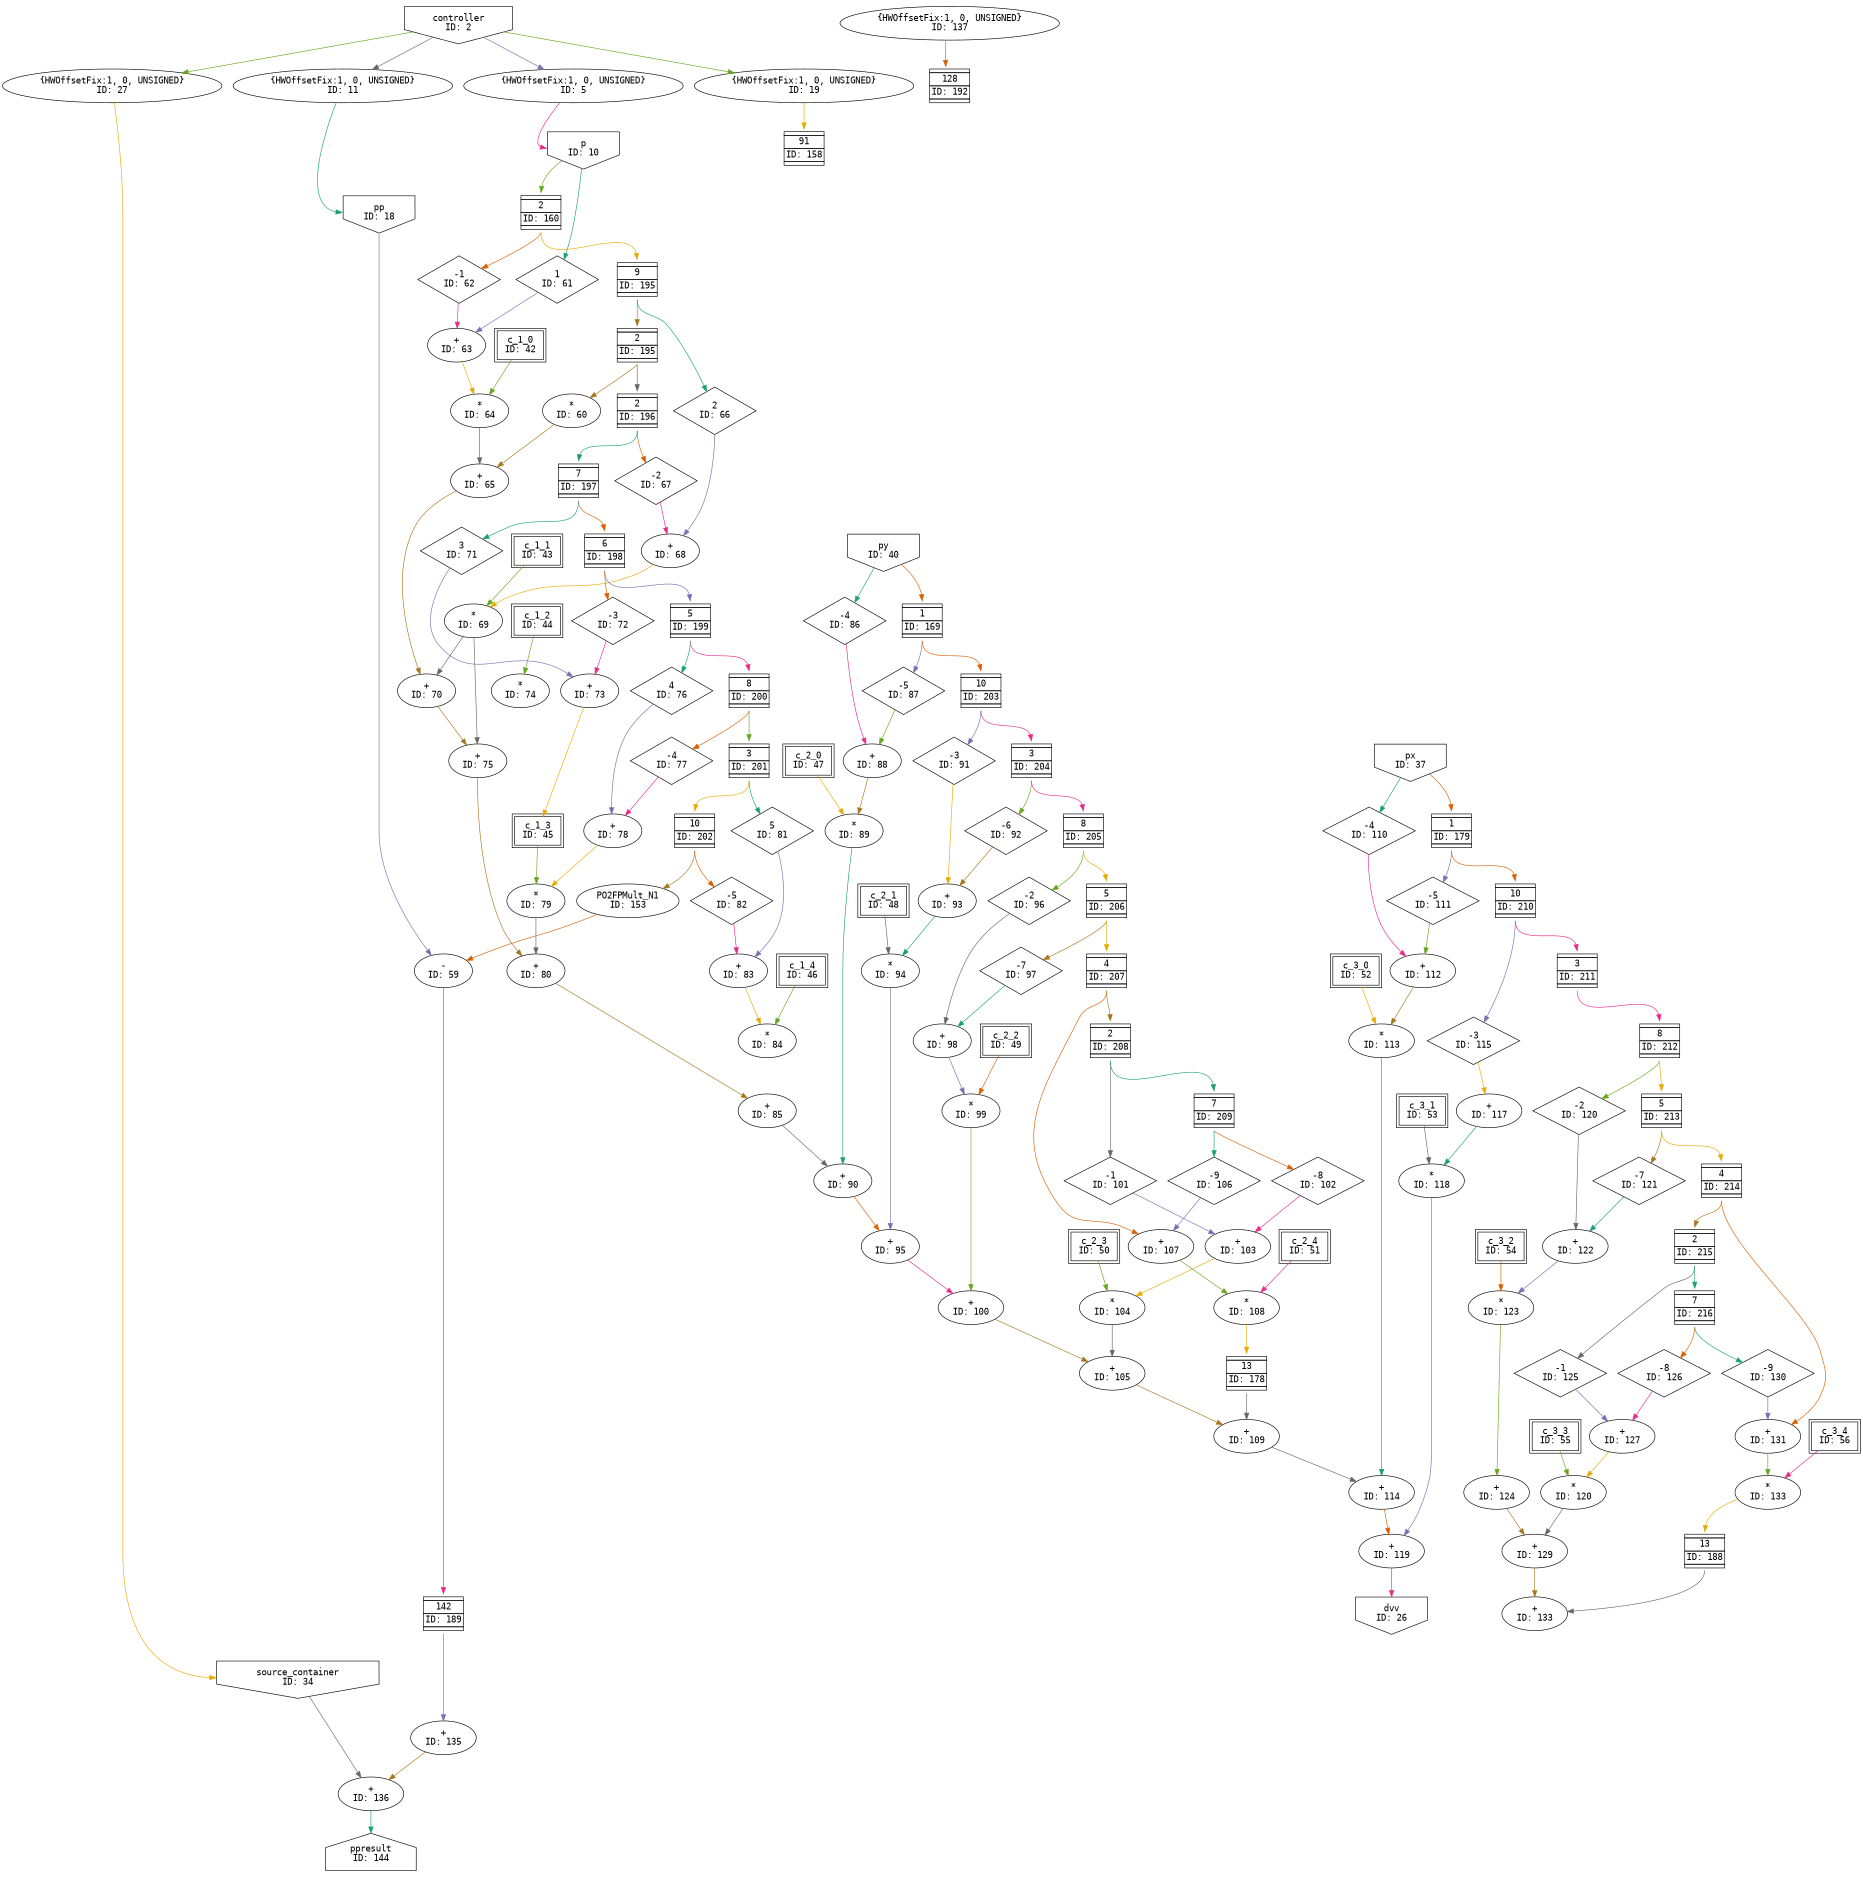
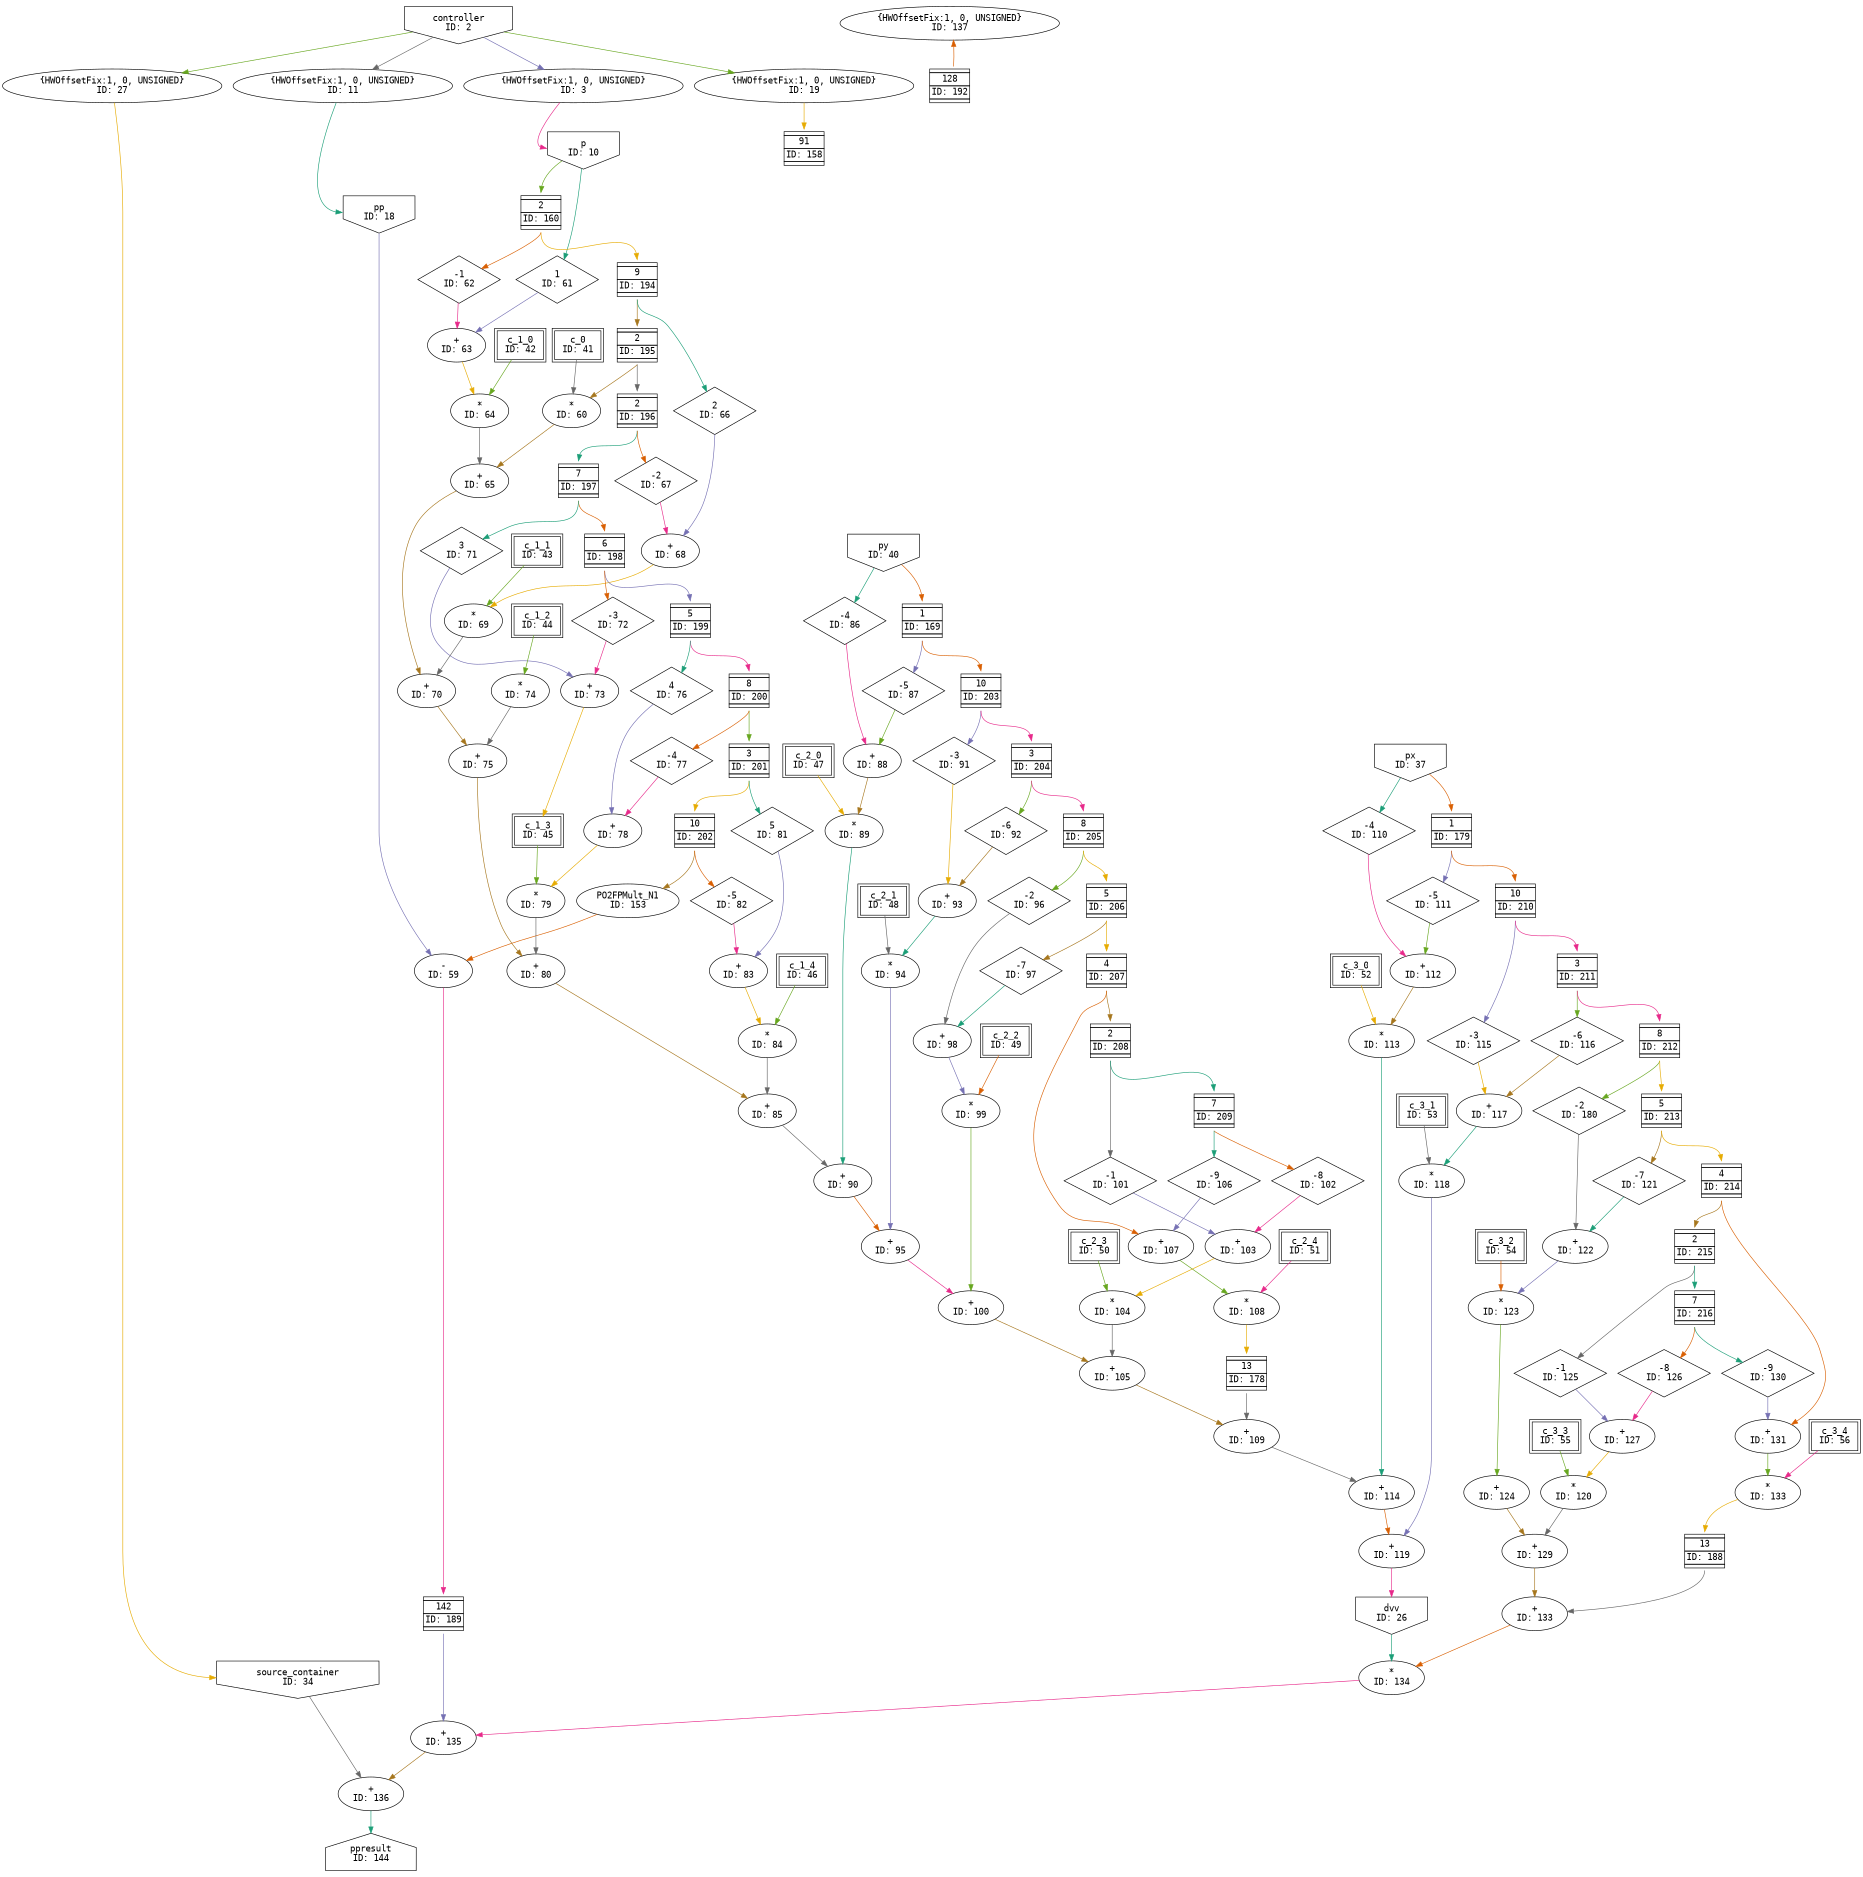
(945, 50) -> (954, 57)
(573, 86) -> (573, 86)
(637, 286) -> (637, 286)
none -> (578, 345)
(476, 688) -> (501, 723)
none -> (1577, 1041)
none -> (767, 1073)
(1579, 1111) -> (1579, 1111)
none -> (1392, 1678)
